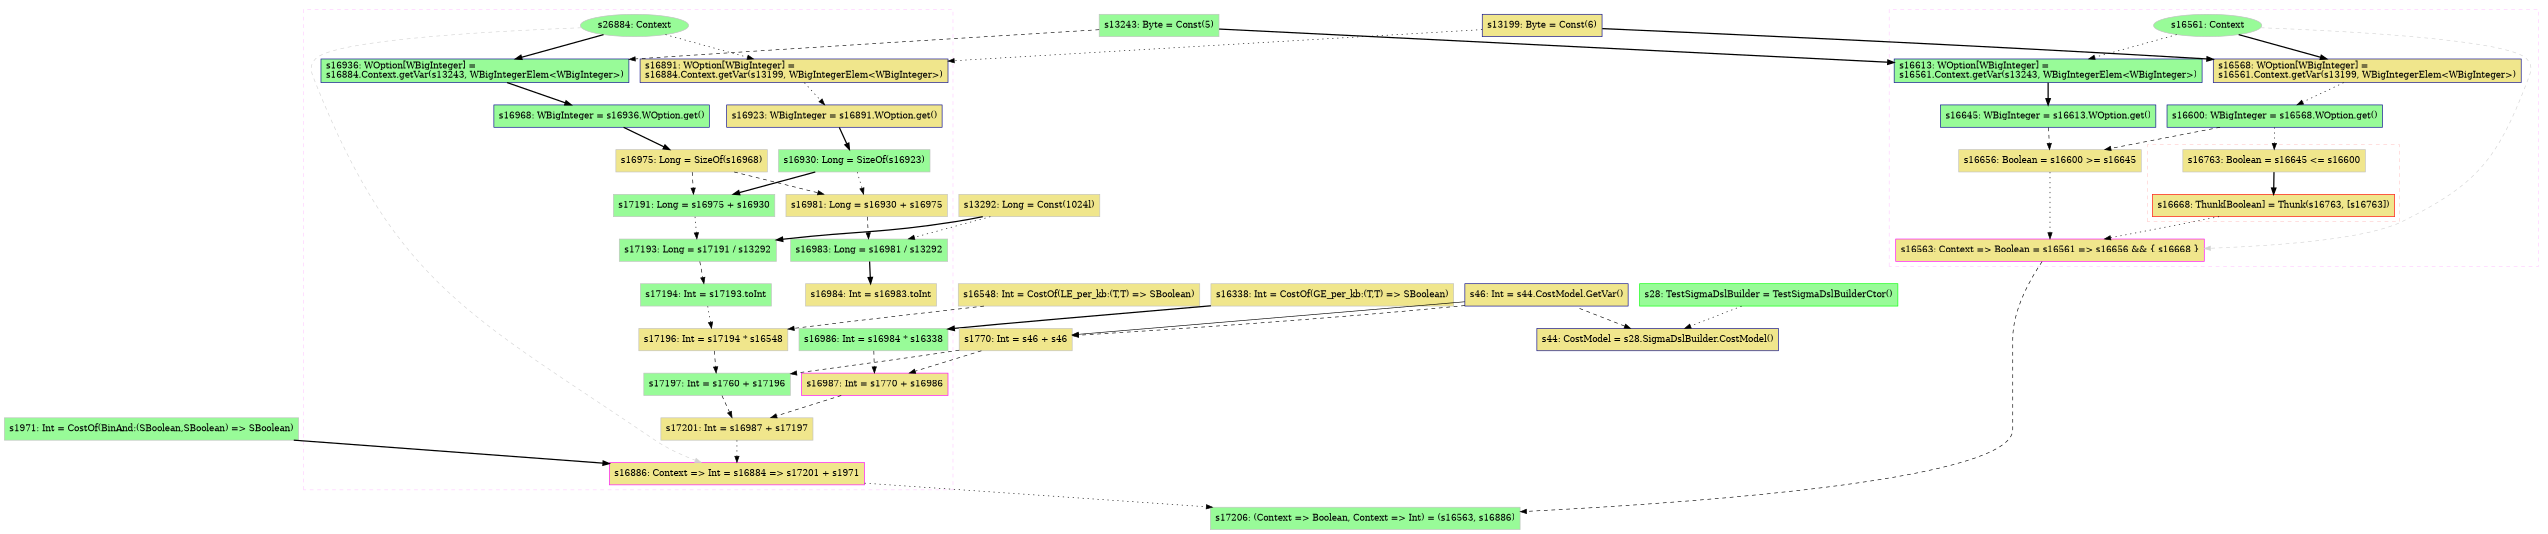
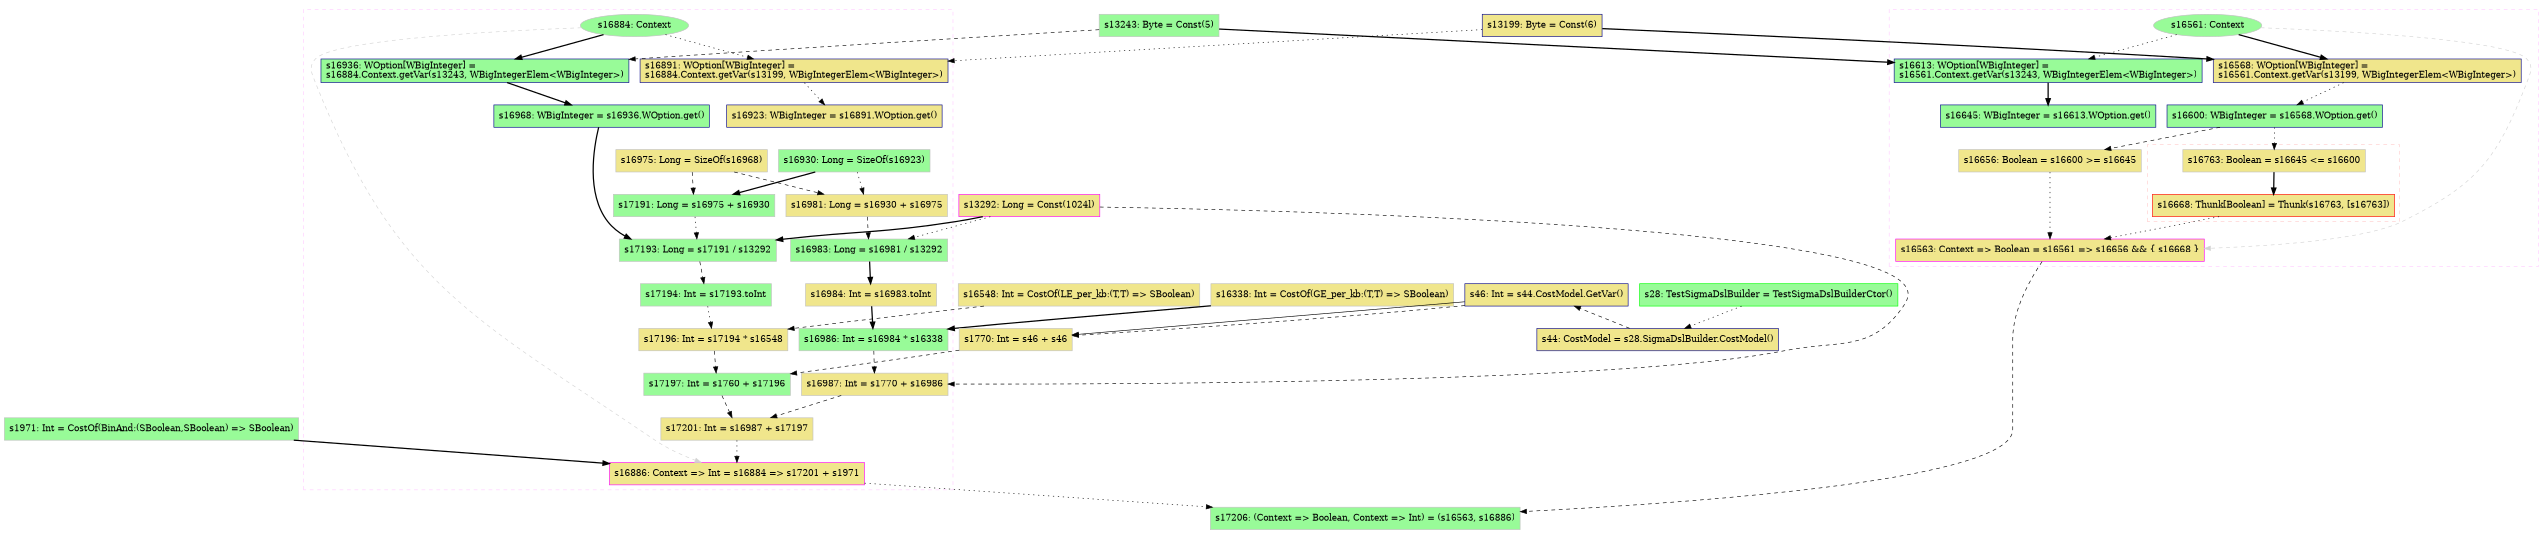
(634, 25) -> (634, 25)
(2049, 135) -> none
(843, 136) -> none
(644, 137) -> (594, 187)
(1029, 205) -> (1029, 205)
none -> (872, 314)
(1602, 317) -> (1605, 318)
(948, 361) -> (1852, 342)
(875, 384) -> (875, 384)
